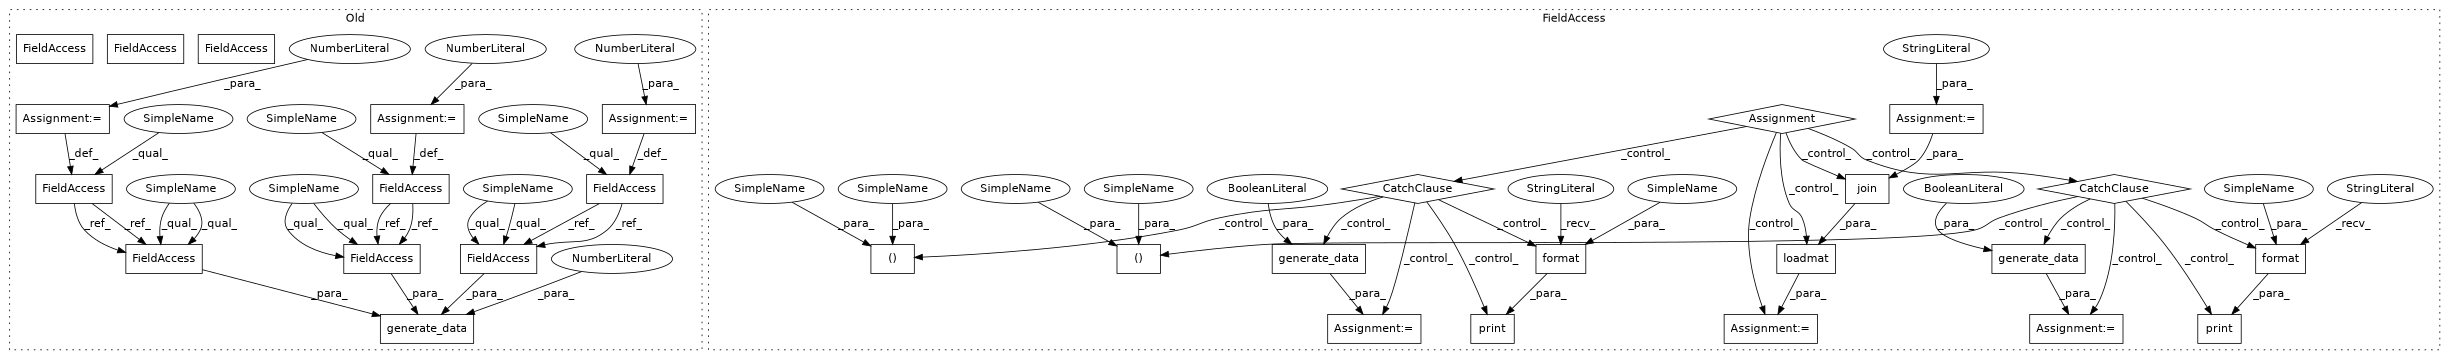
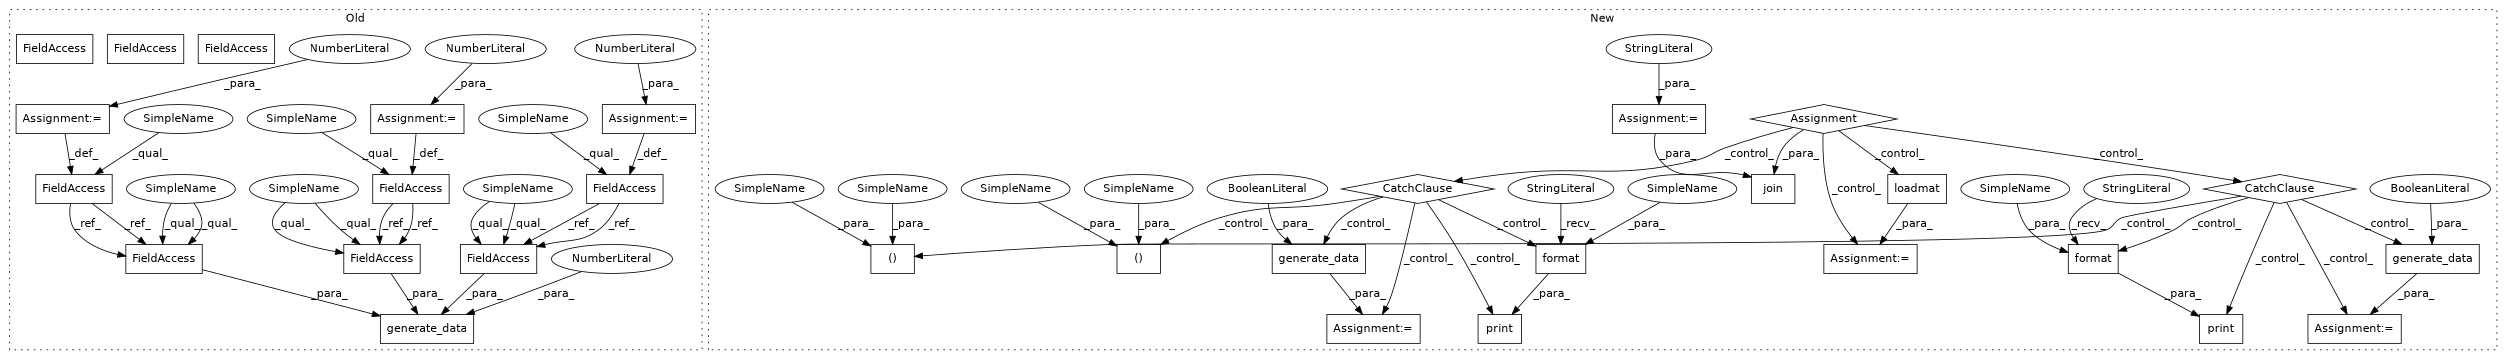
(1574, 19) -> (1603, 19)
(1827, 154) -> (1801, 154)
(1839, 221) -> none
